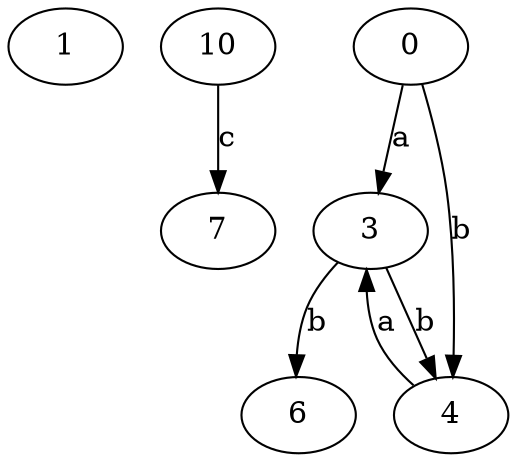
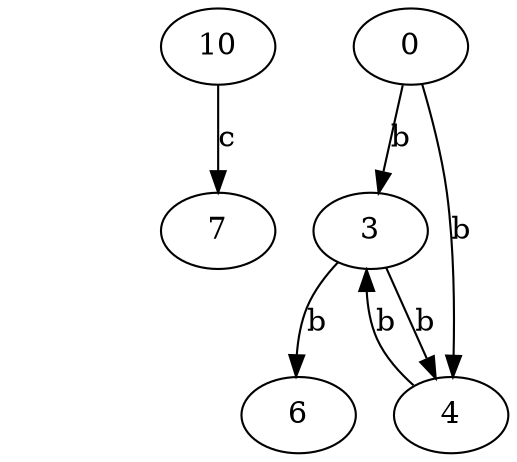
(66, 47) -> none
(401, 139) -> (401, 139)
(387, 323) -> (387, 323)
